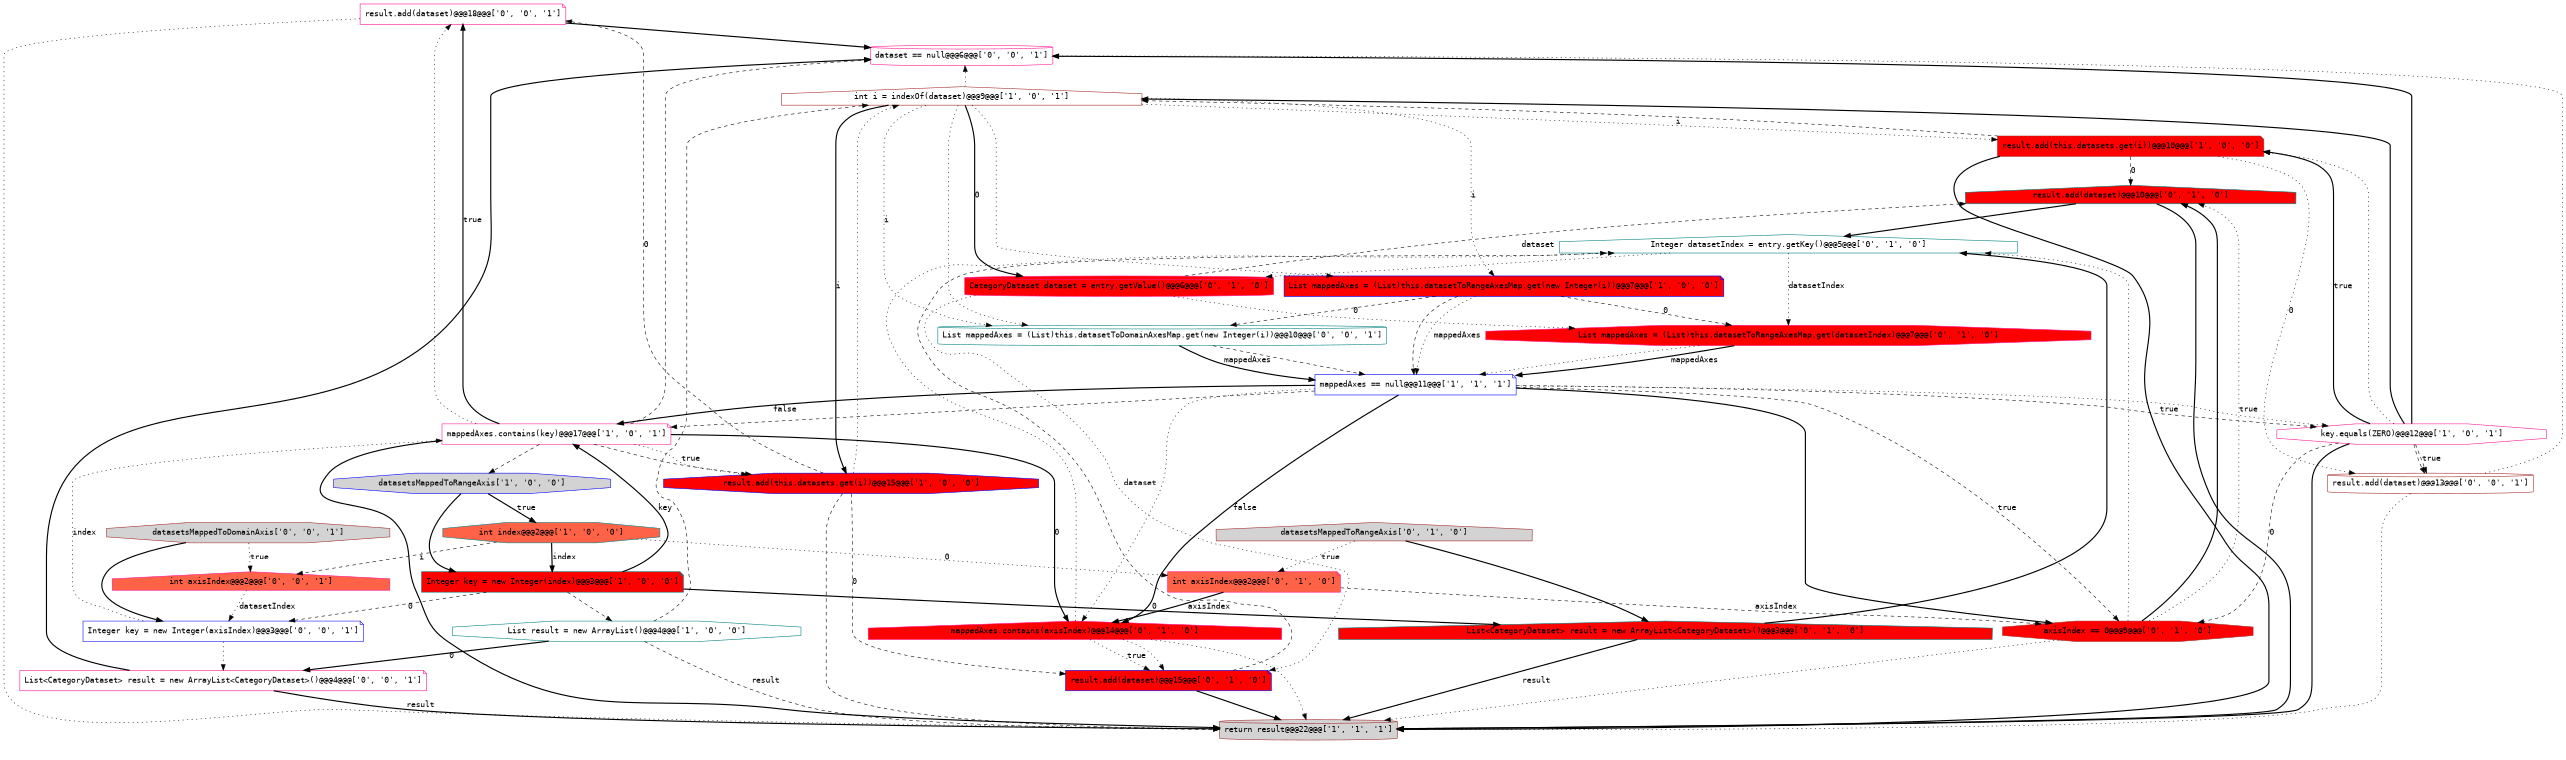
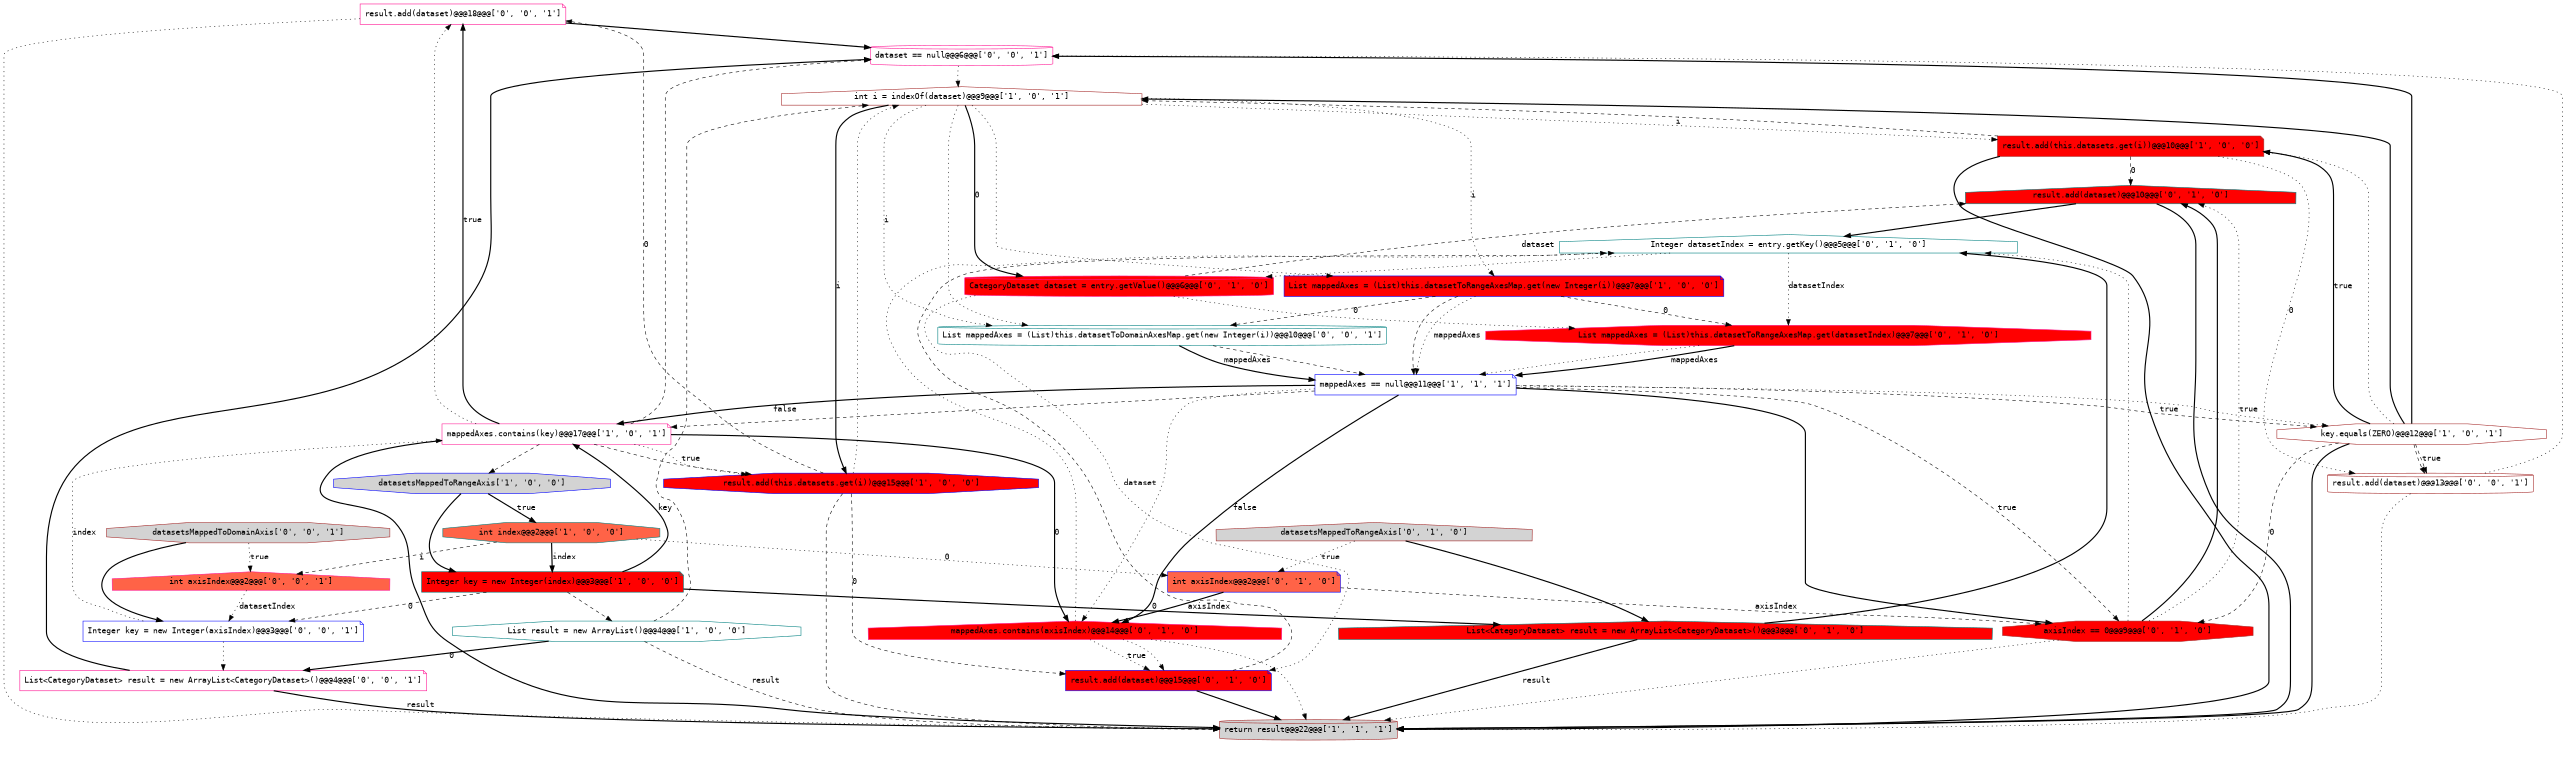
(965, 79) -> (958, 73)
(2412, 434) -> (2412, 434)
(1254, 582) -> (1254, 582)
